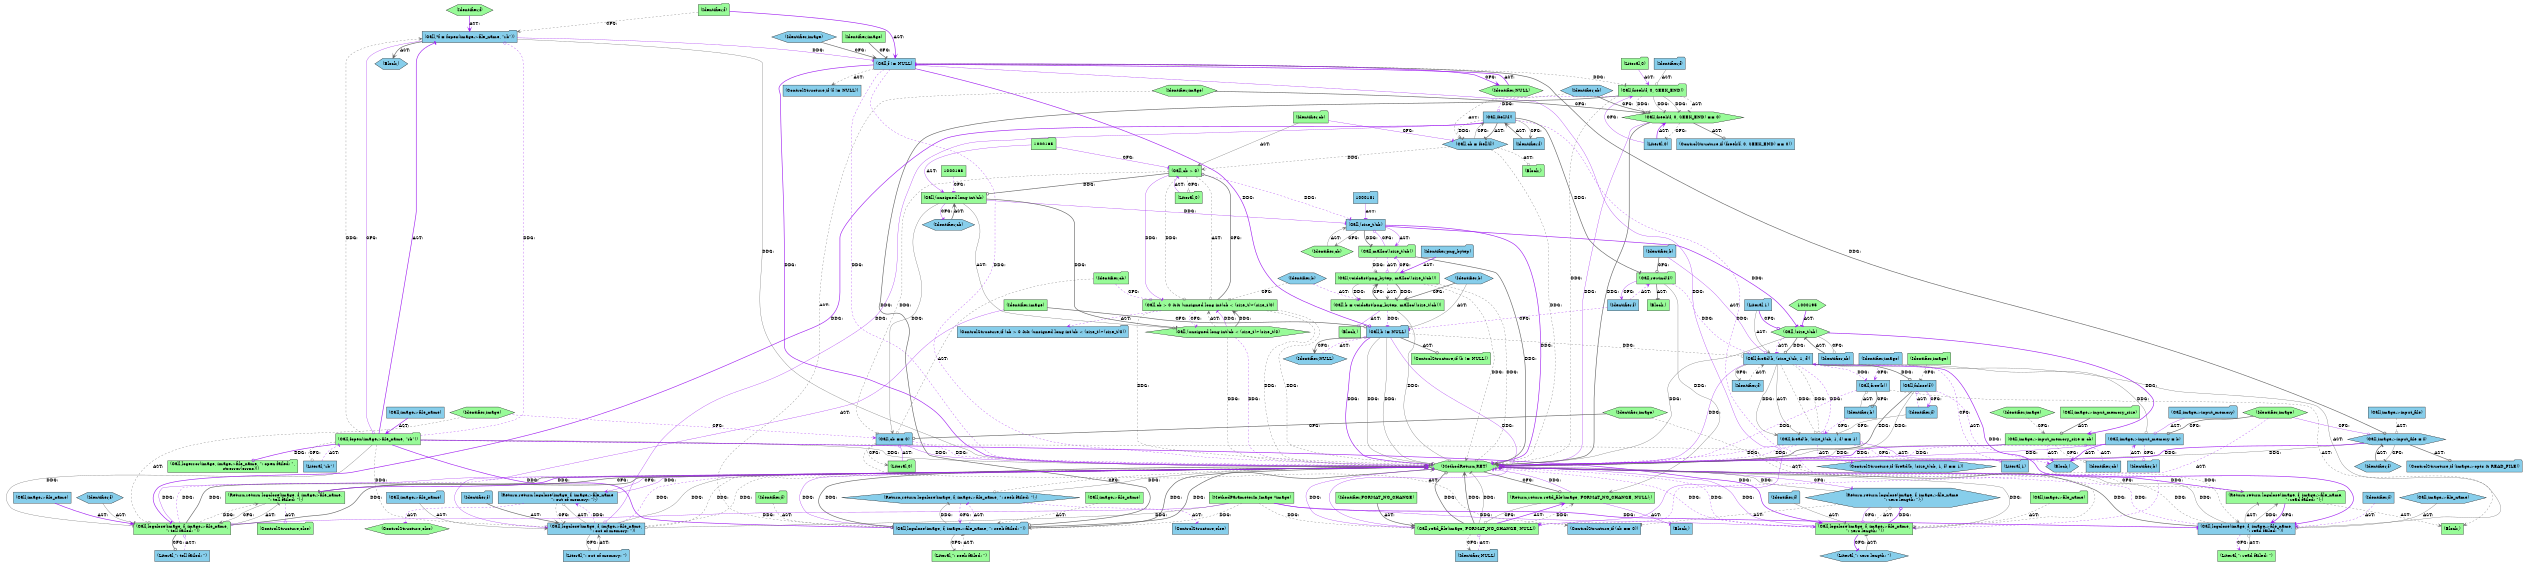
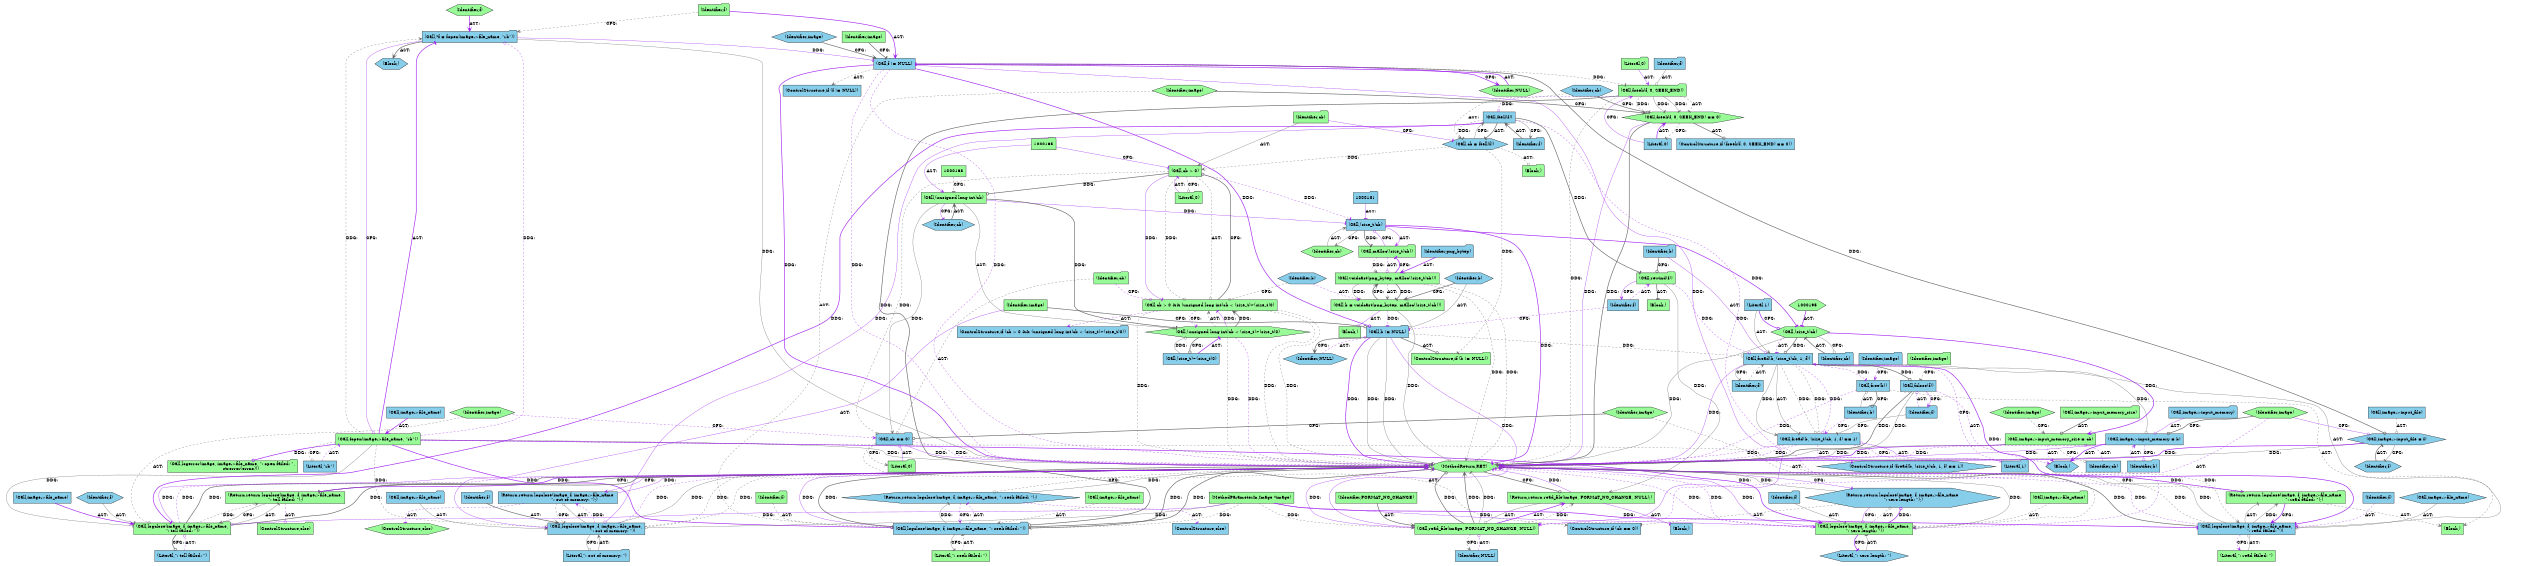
(954, 184) -> (954, 184)
(1400, 266) -> (1400, 266)
(1549, 305) -> (1502, 255)
(1520, 333) -> none
none -> (1191, 359)
(2465, 467) -> none
(1511, 515) -> (1511, 515)
